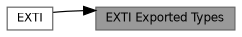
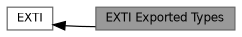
(68, 11) -> (80, 26)
